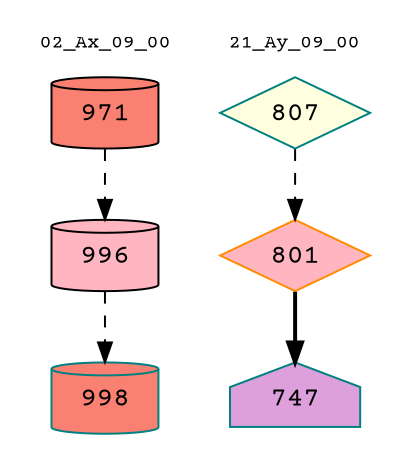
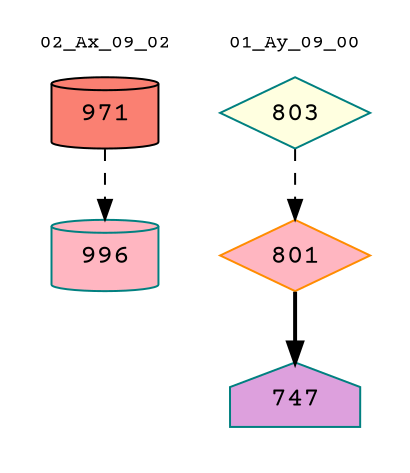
(106, 43) -> (106, 43)
(295, 43) -> (295, 43)
(295, 113) -> (295, 113)
(105, 255) -> (105, 255)
(105, 398) -> none
